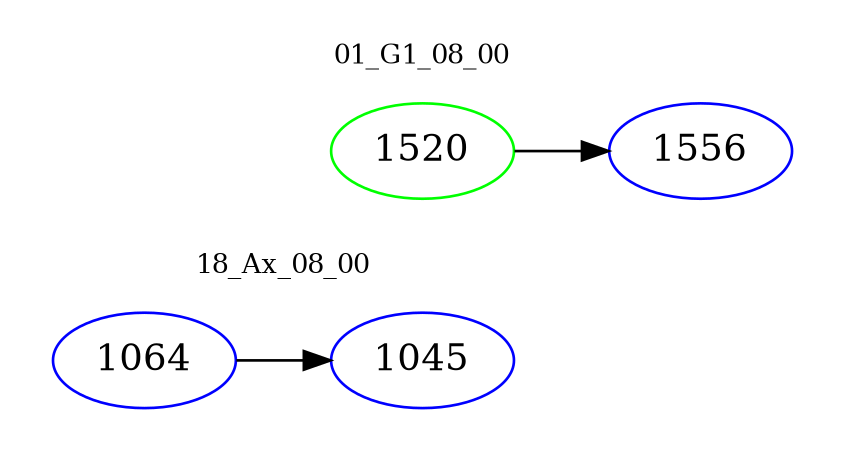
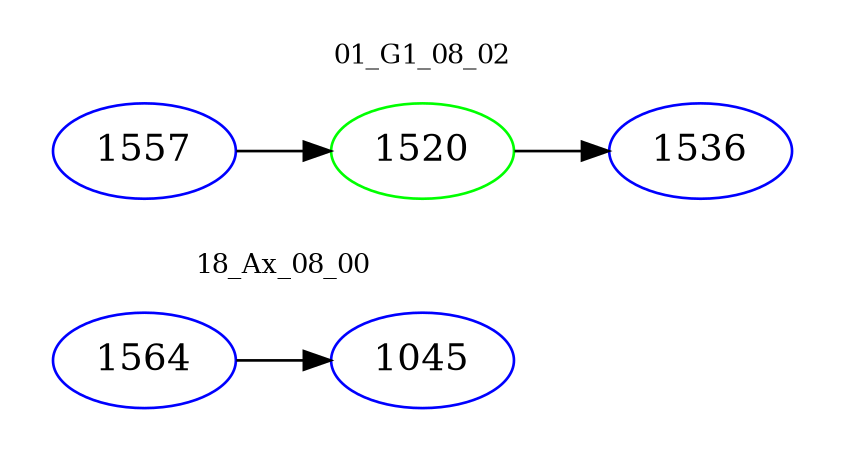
(423, 57) -> (423, 57)
none -> (144, 151)
(701, 151) -> (701, 151)
(144, 360) -> (144, 360)
